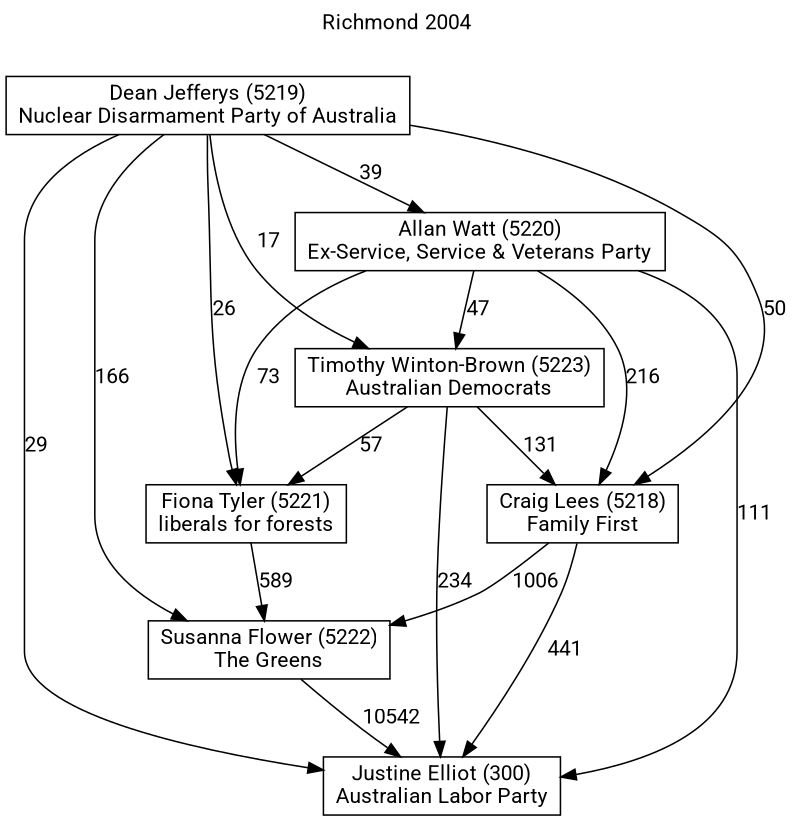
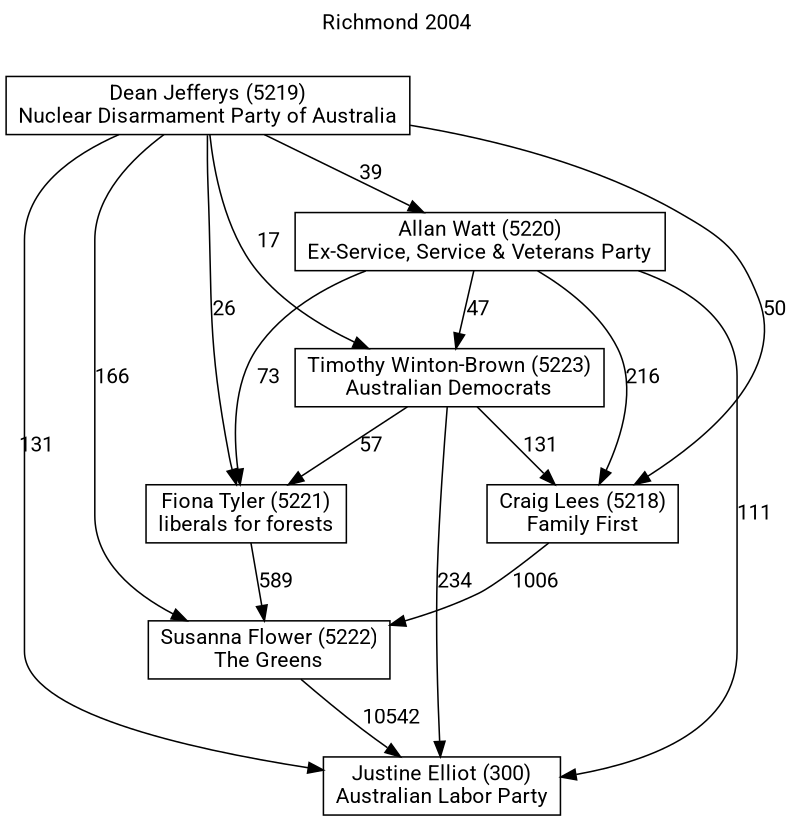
(37, 446) -> (37, 446)
(533, 648) -> none
